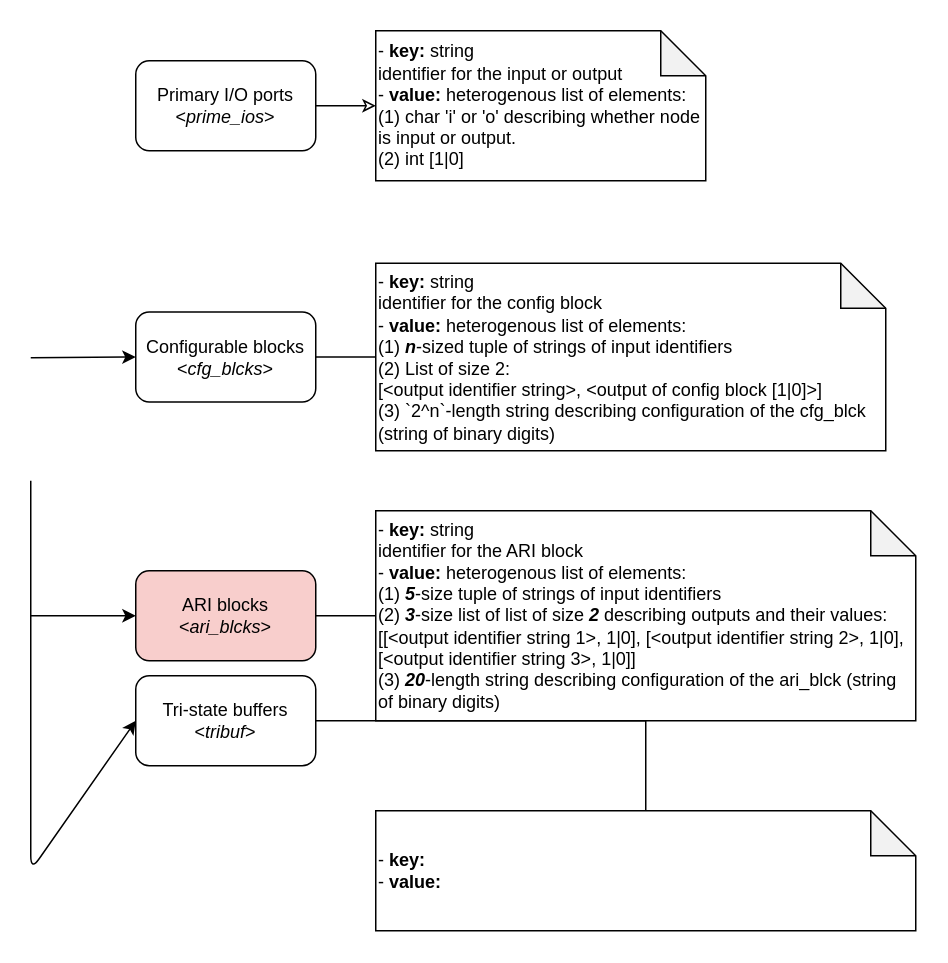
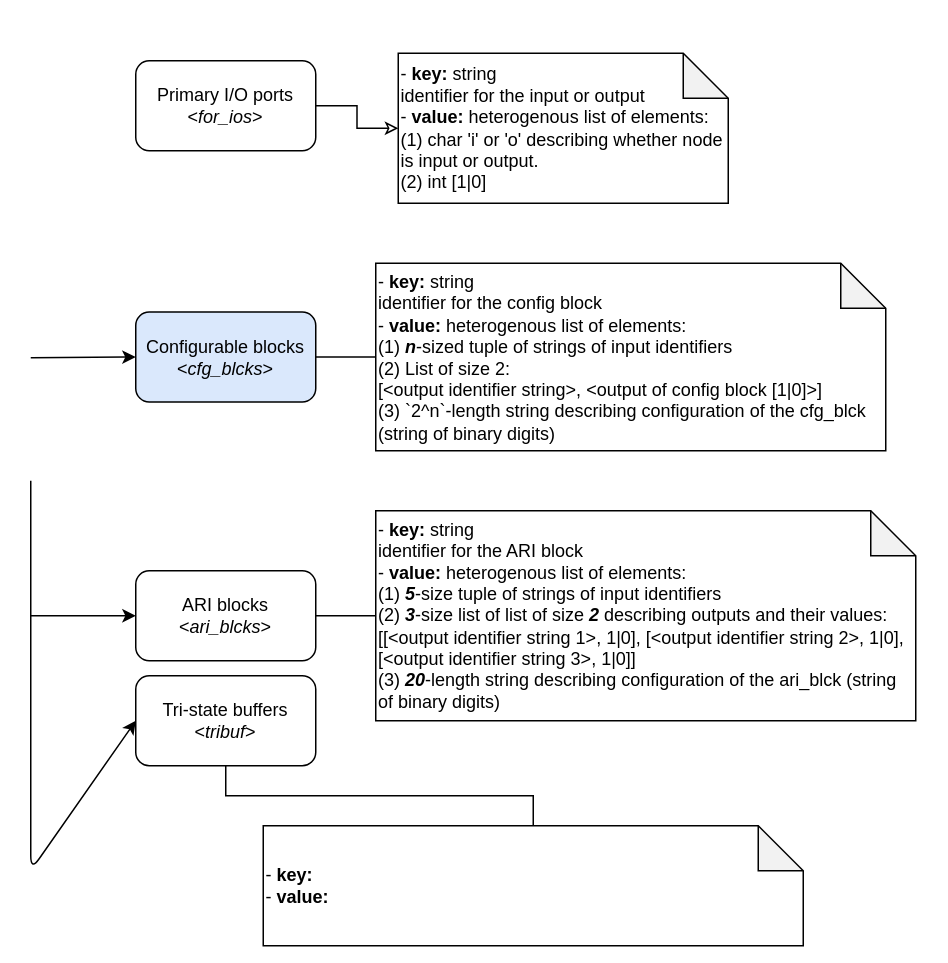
(226, 106) -> (226, 106)
(541, 106) -> (563, 128)
(226, 357) -> (226, 357)
(226, 616) -> (226, 616)
(646, 871) -> (533, 886)
